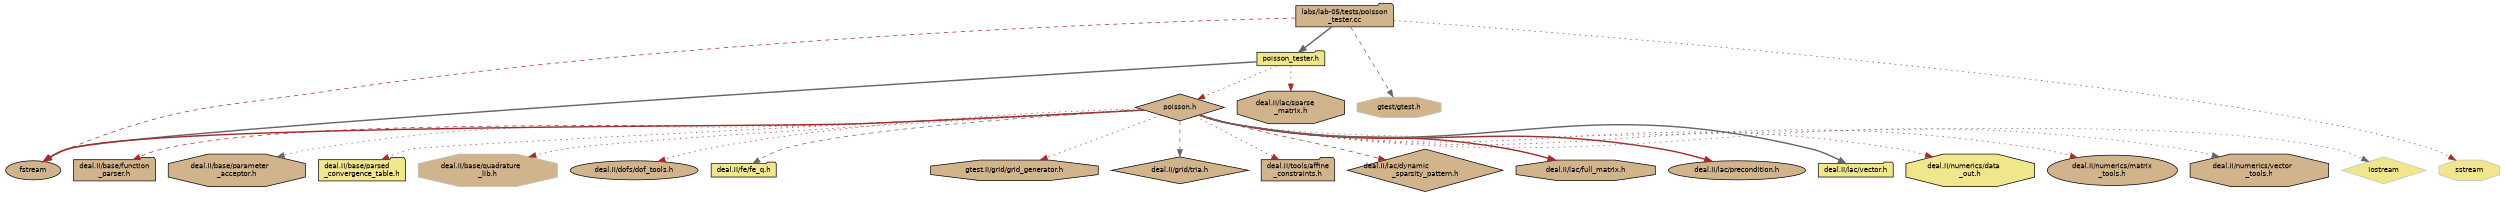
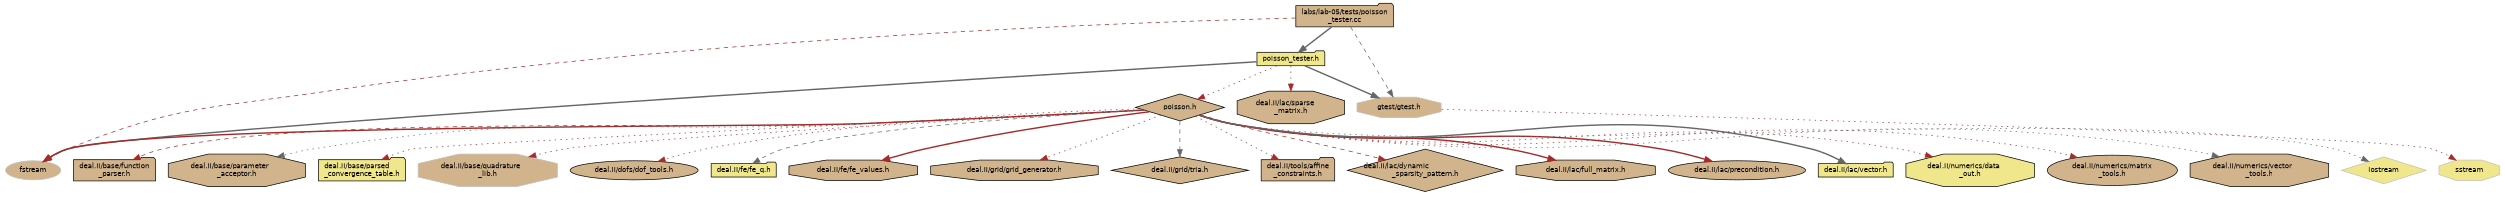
(1925, 67) -> (1947, 125)
none -> (1338, 80)
(33, 170) -> (33, 170)
none -> (853, 170)
(1014, 170) -> (1014, 170)
